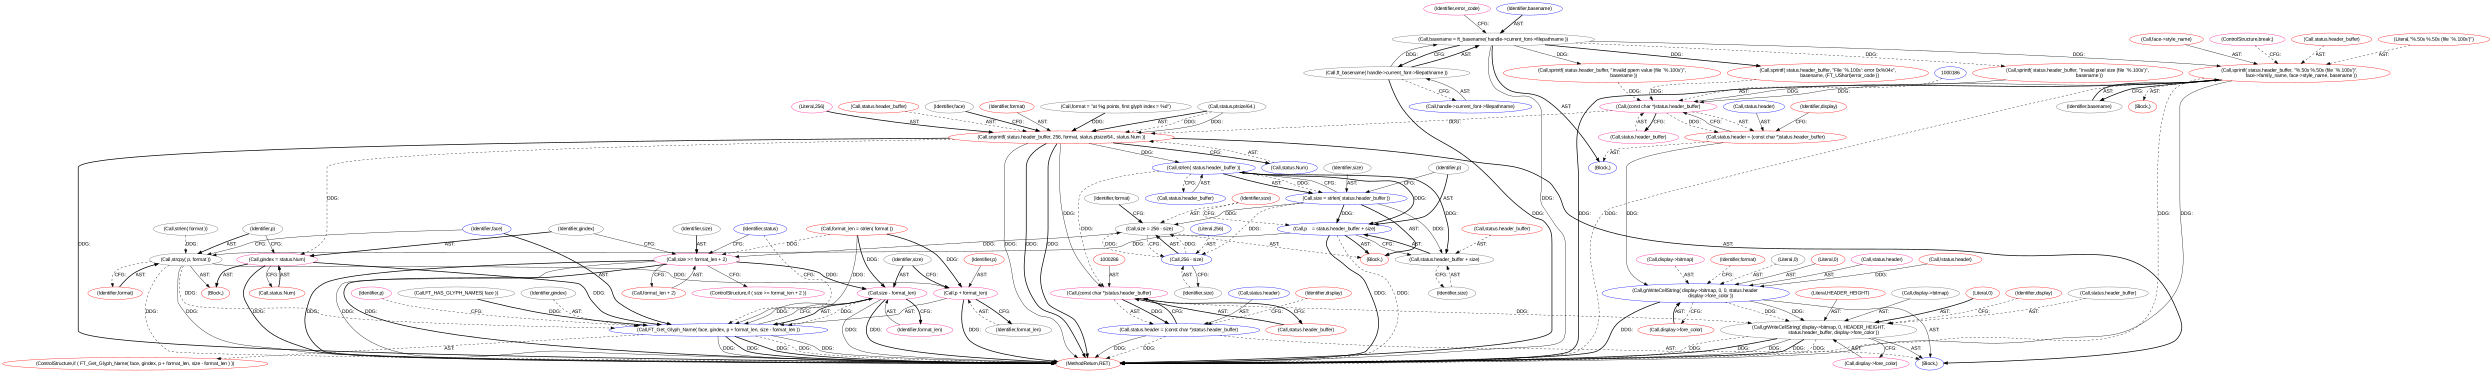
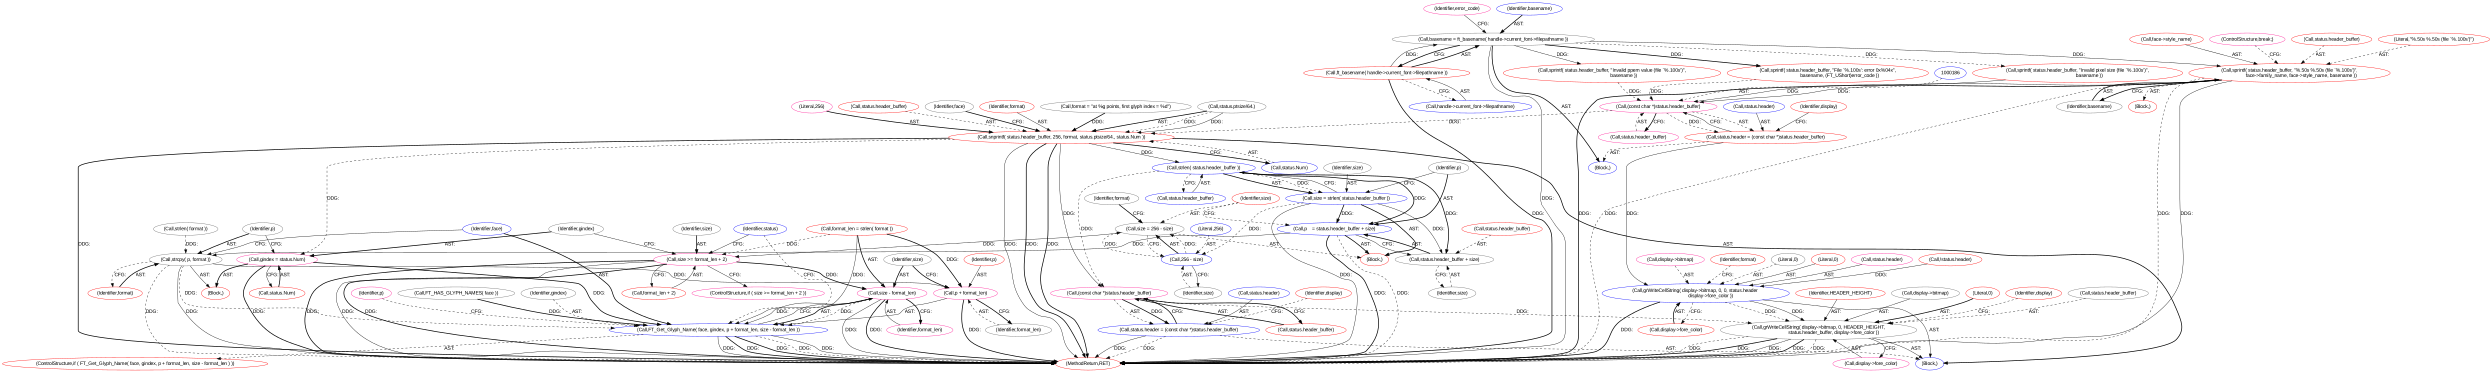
(1387, 73) -> (1387, 73)
(1240, 209) -> (1351, 337)
(874, 260) -> (874, 260)
(1109, 260) -> none
(1840, 293) -> (1840, 293)
